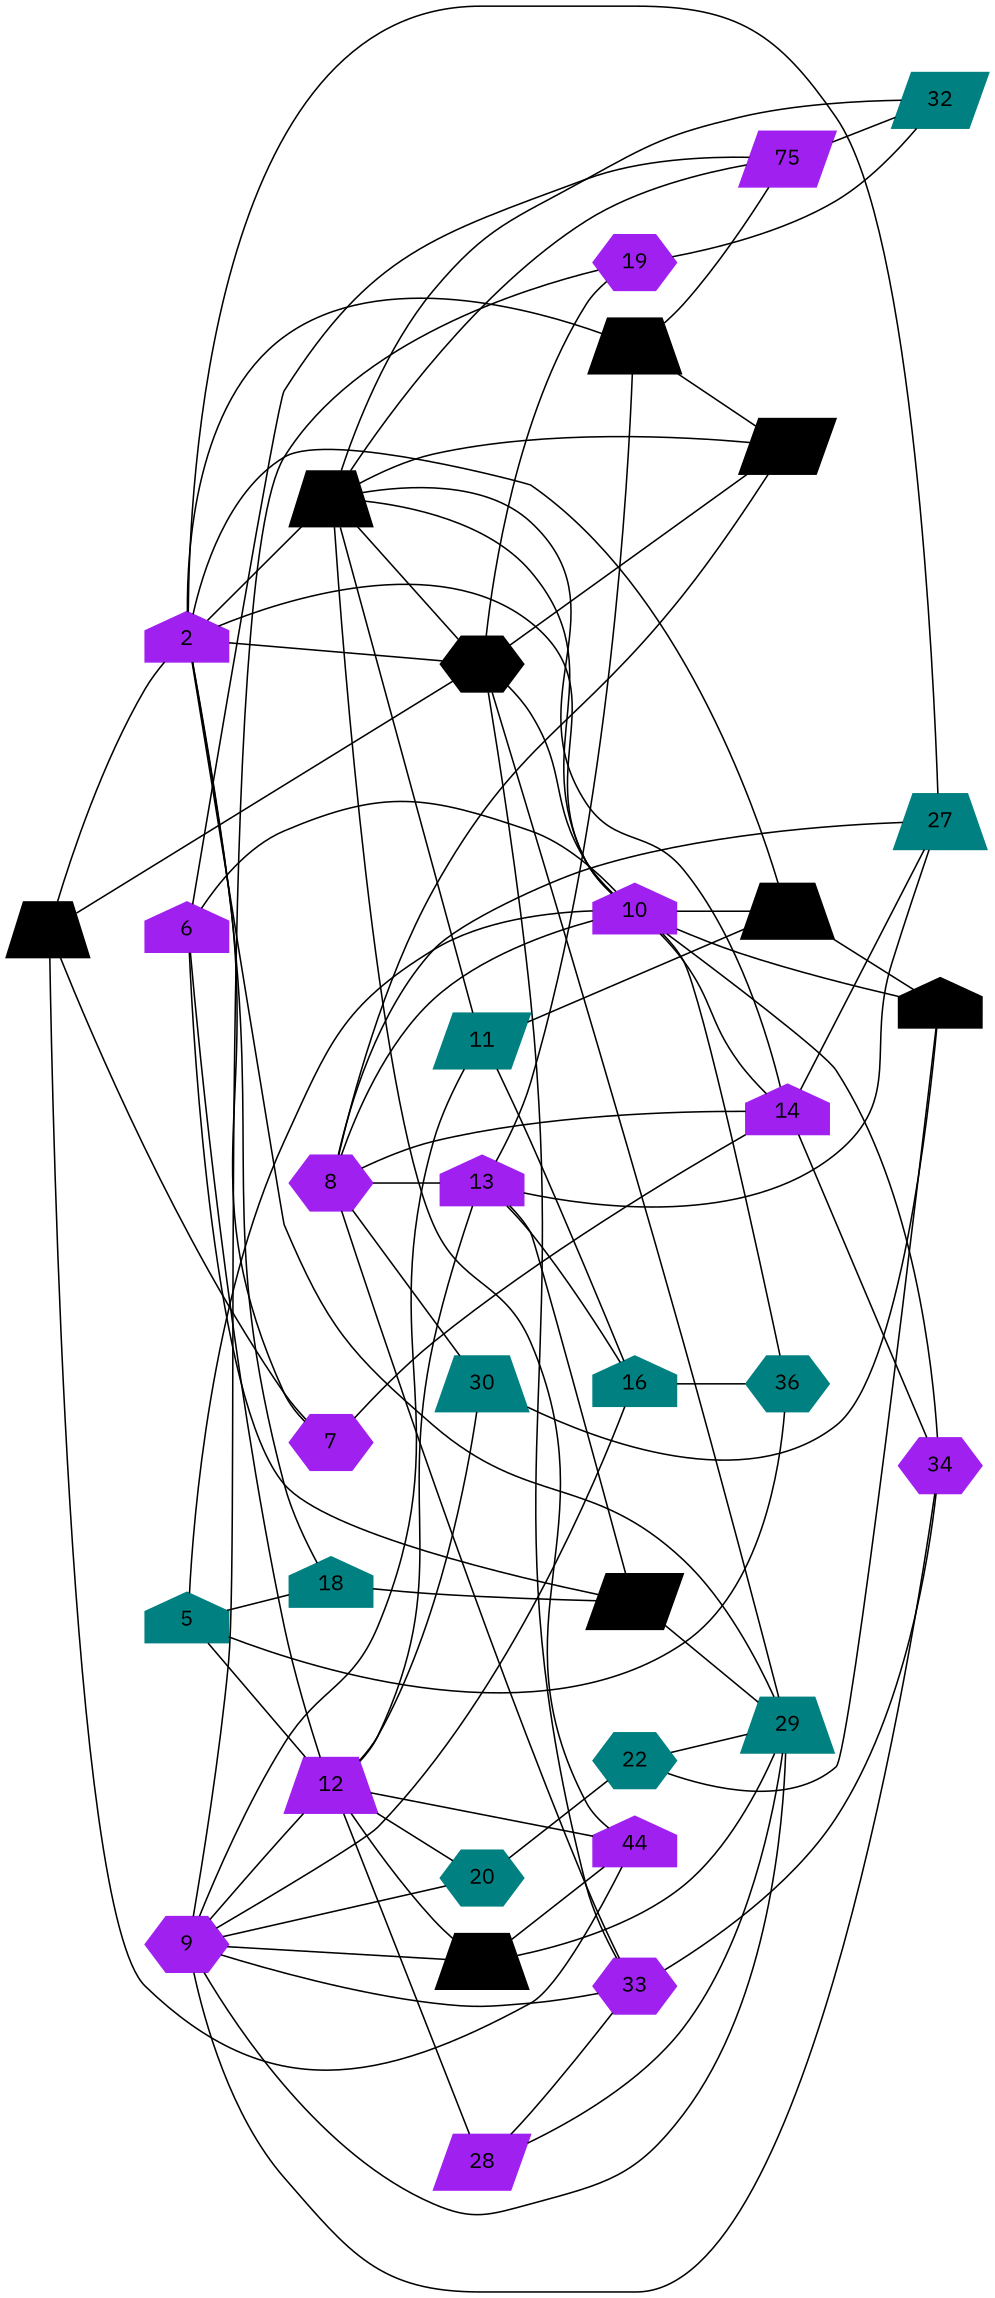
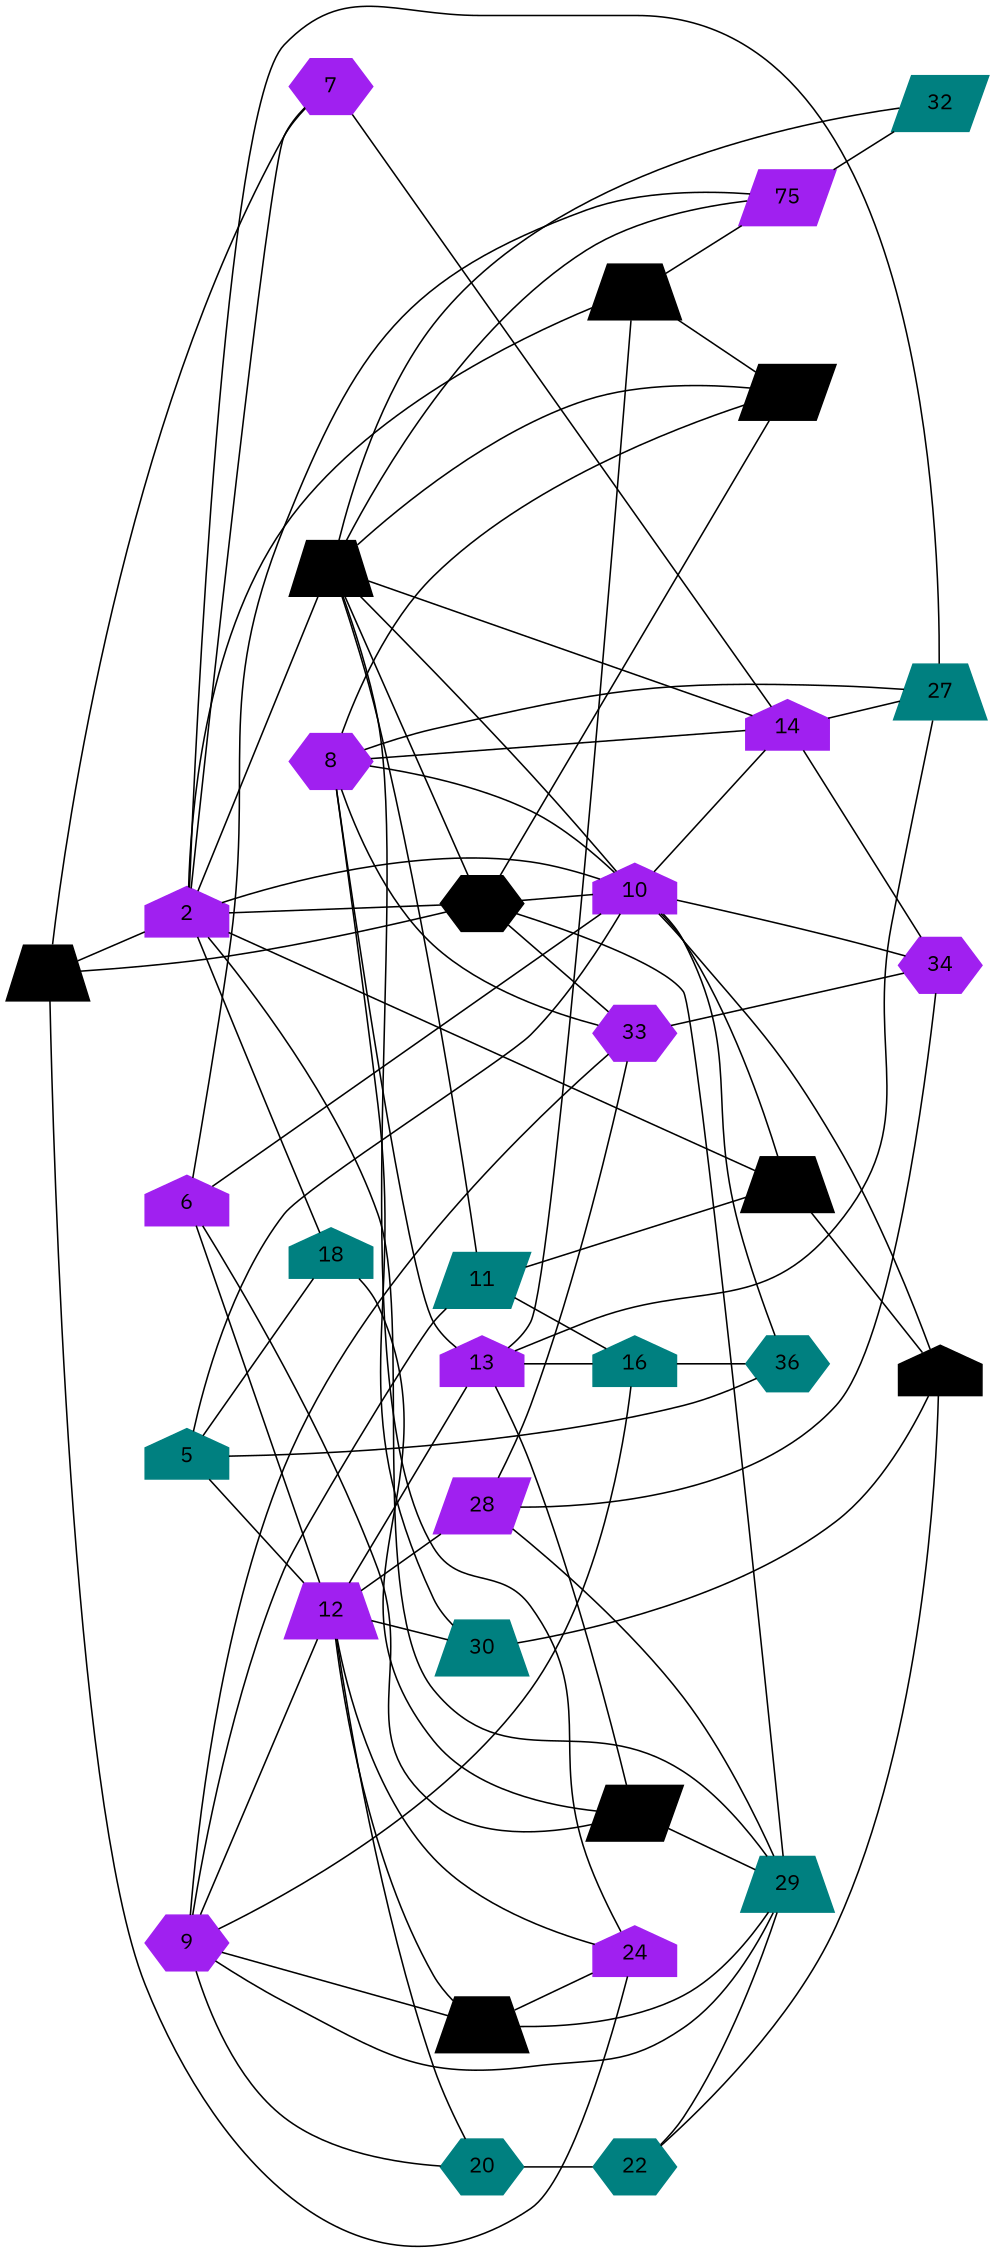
(635, 263) -> none
(635, 1844) -> (635, 1954)
(735, 2213) -> (858, 1368)
